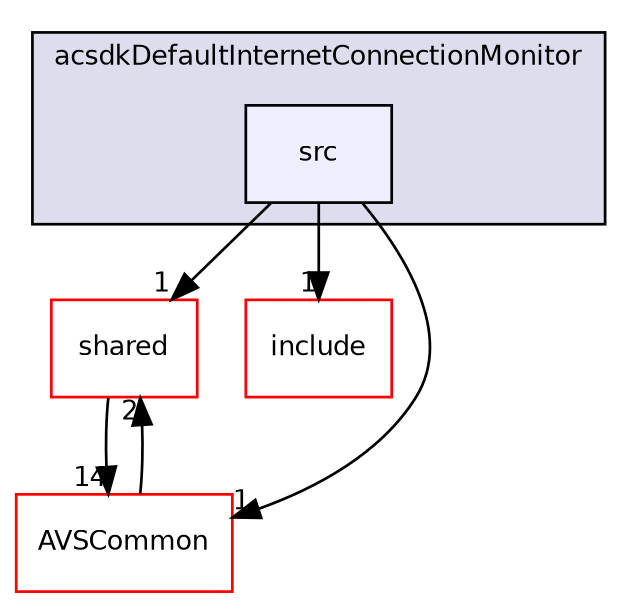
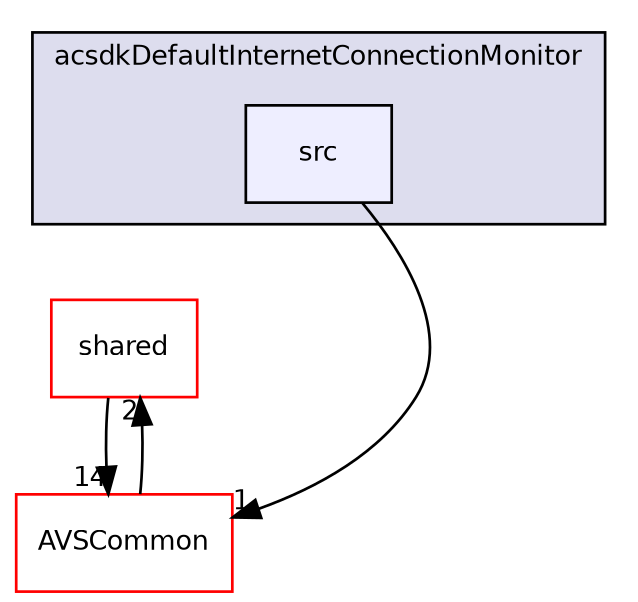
(231, 242) -> none
(319, 348) -> none
